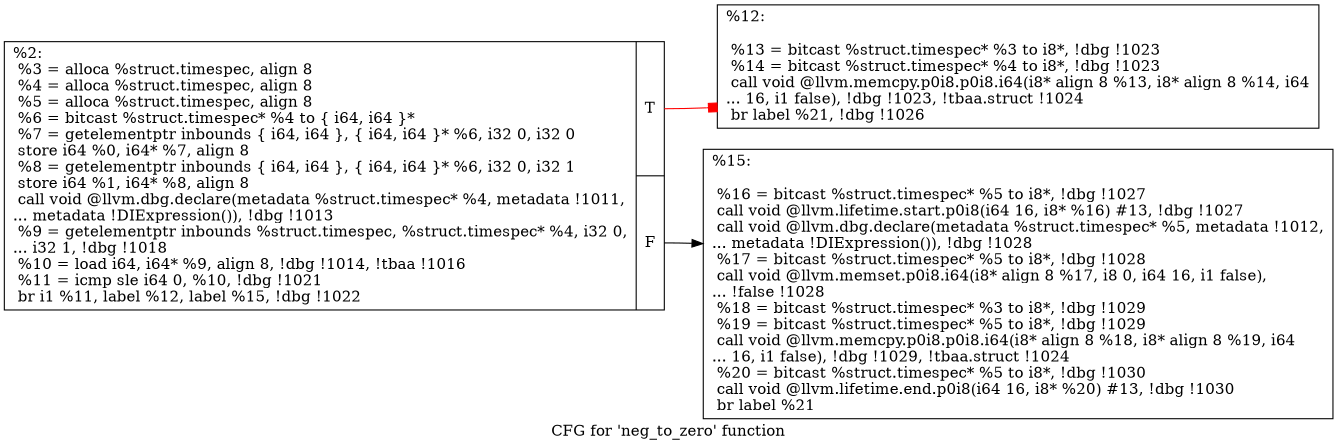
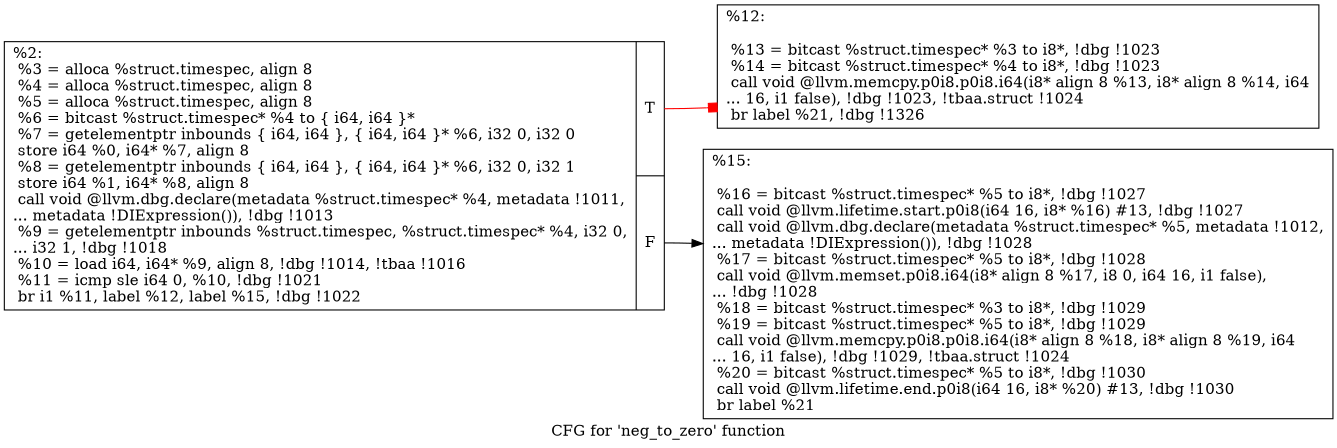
(826, 115) -> (826, 115)
(769, 292) -> (765, 292)
